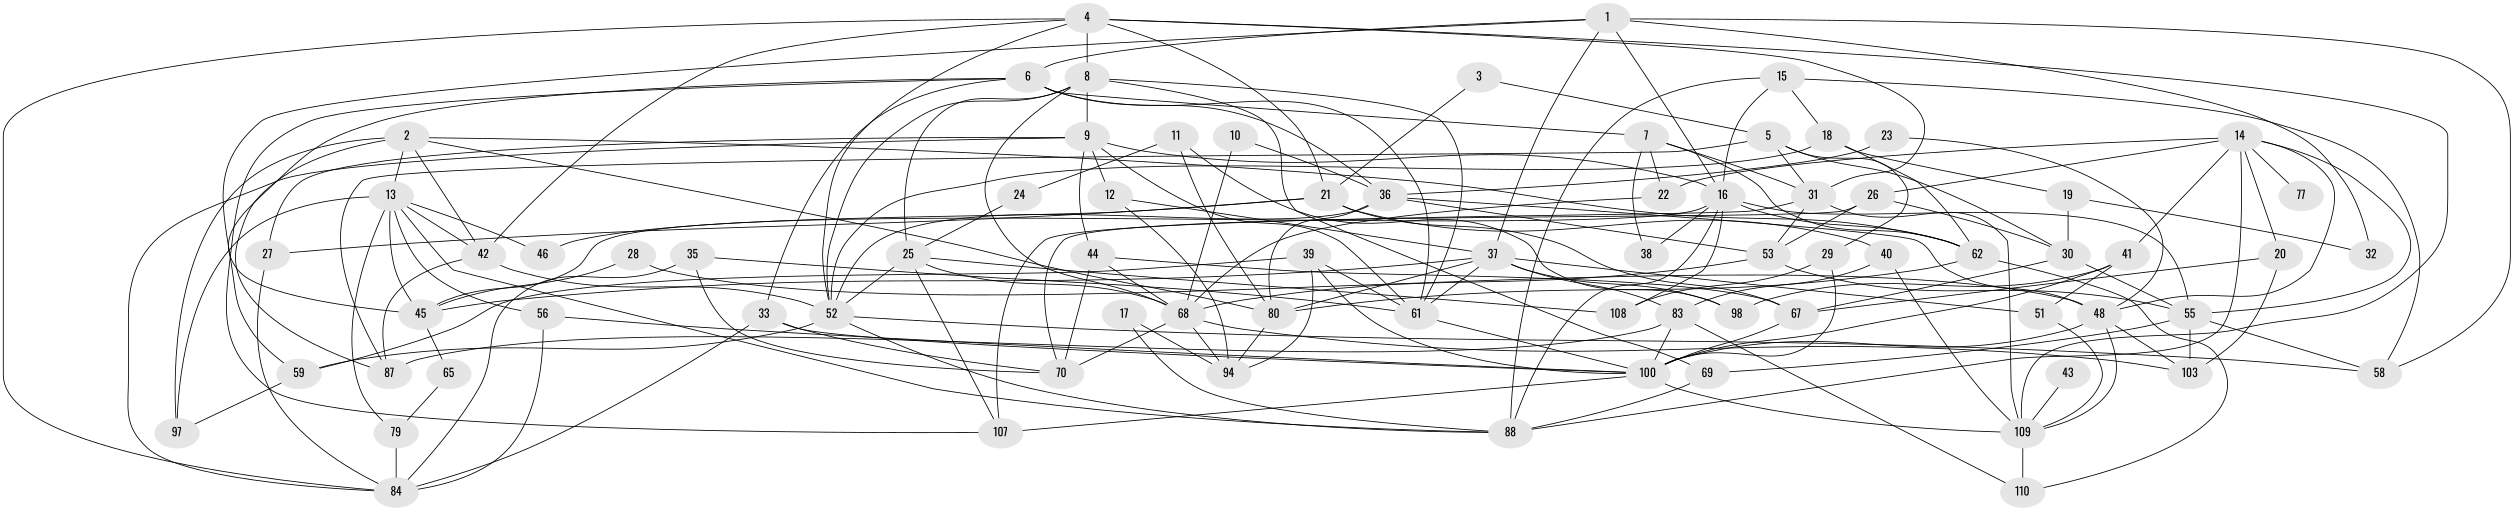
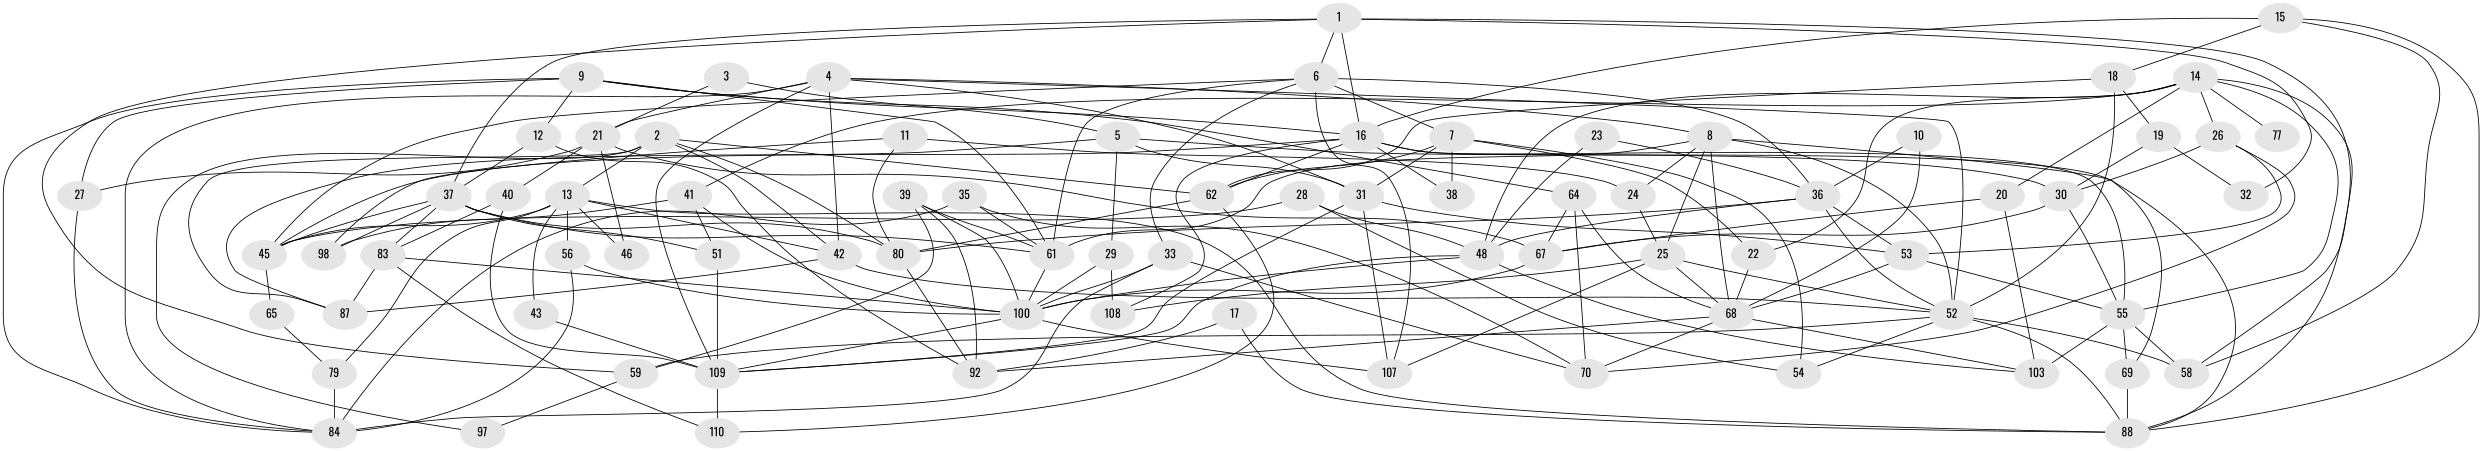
(1087, 107) -> (1671, 166)
(1093, 255) -> (1574, 196)
(222, 260) -> (535, 252)
(1229, 374) -> (975, 374)
none -> (1799, 374)
